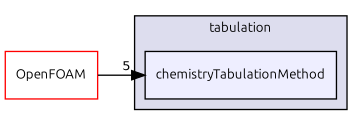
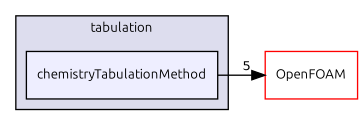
(115, 75) -> (236, 75)
